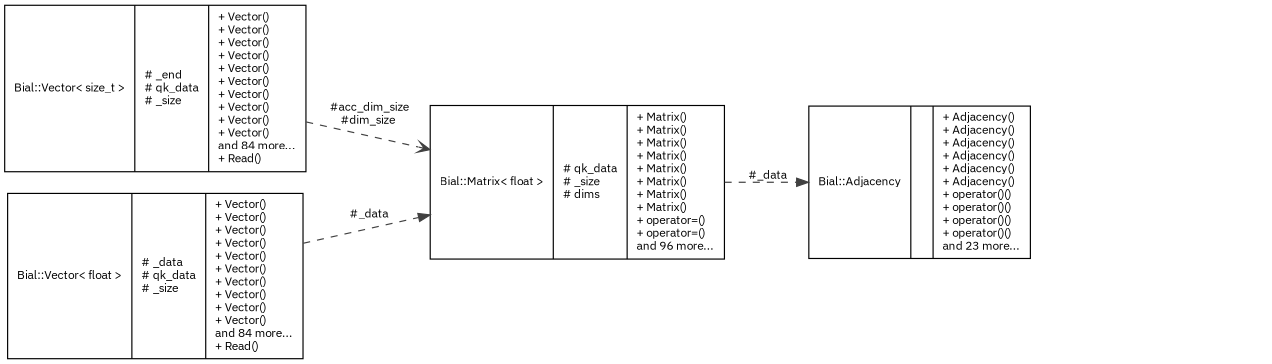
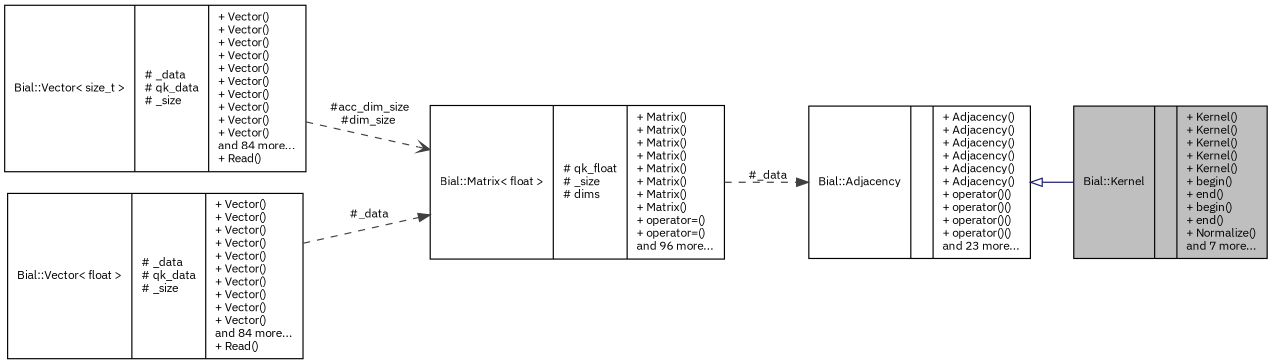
(164, 75) -> (165, 75)
(590, 169) -> (590, 169)
none -> (1170, 182)
